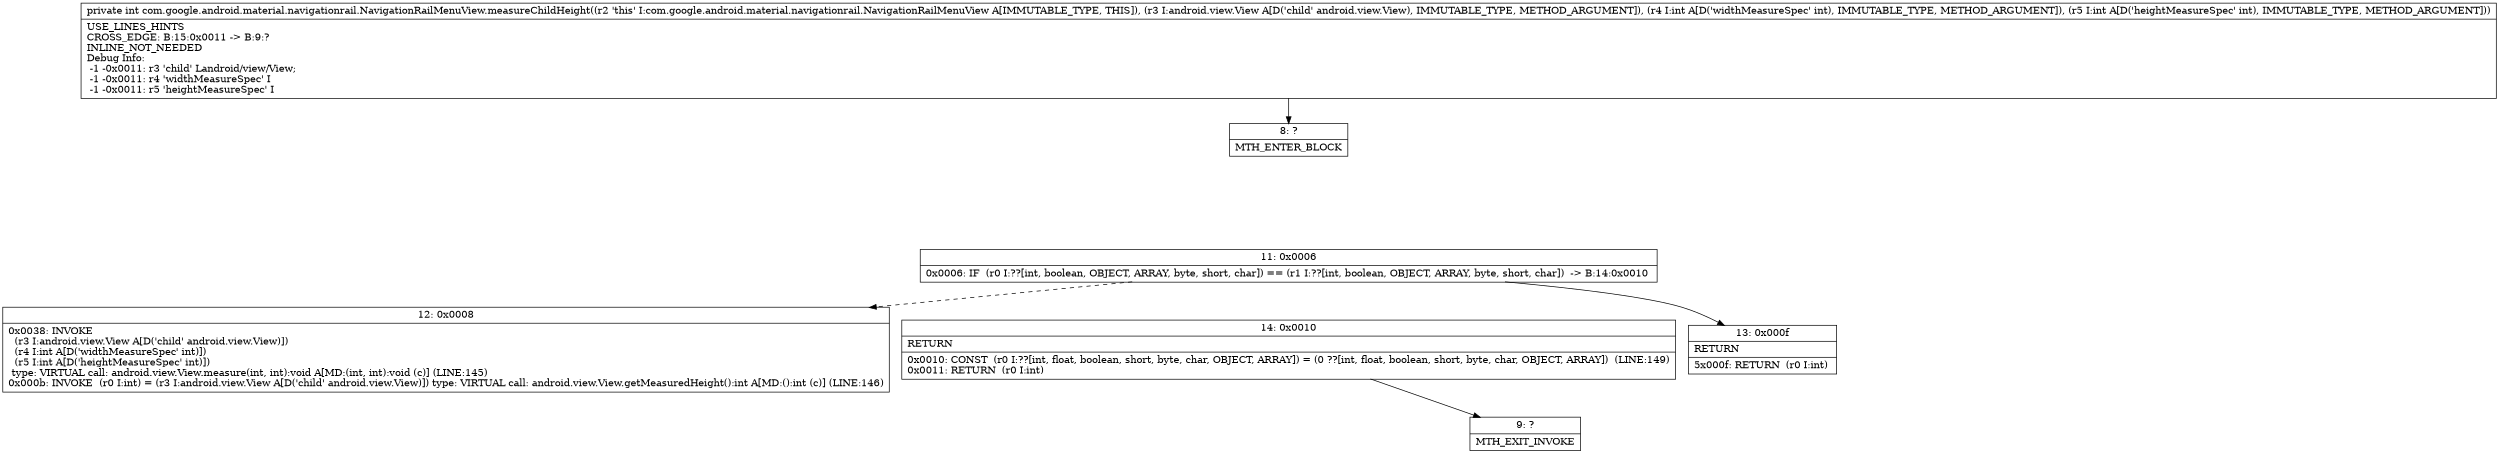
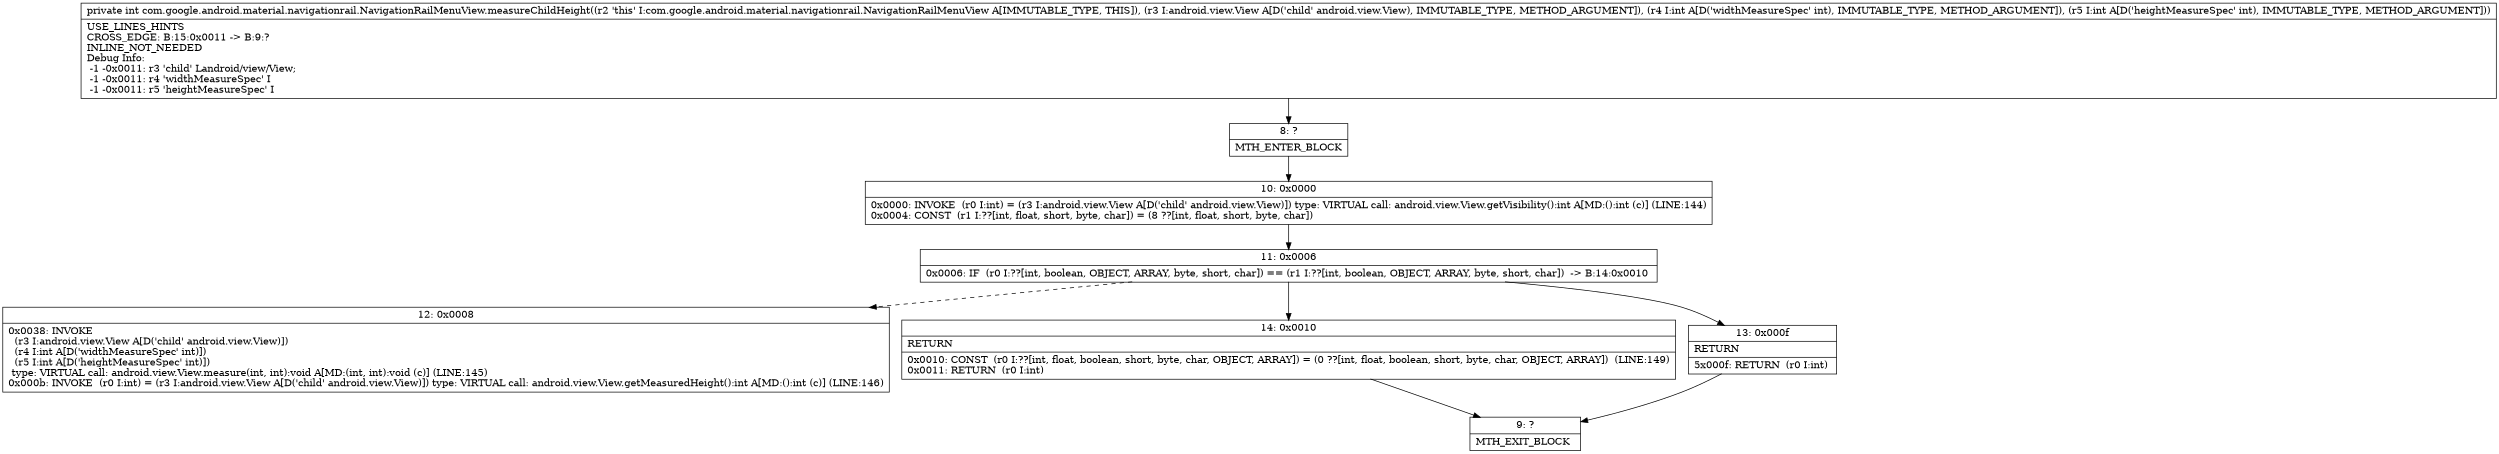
none -> (1289, 203)
none -> (1289, 298)
none -> (1656, 401)
(1525, 442) -> (1523, 442)
